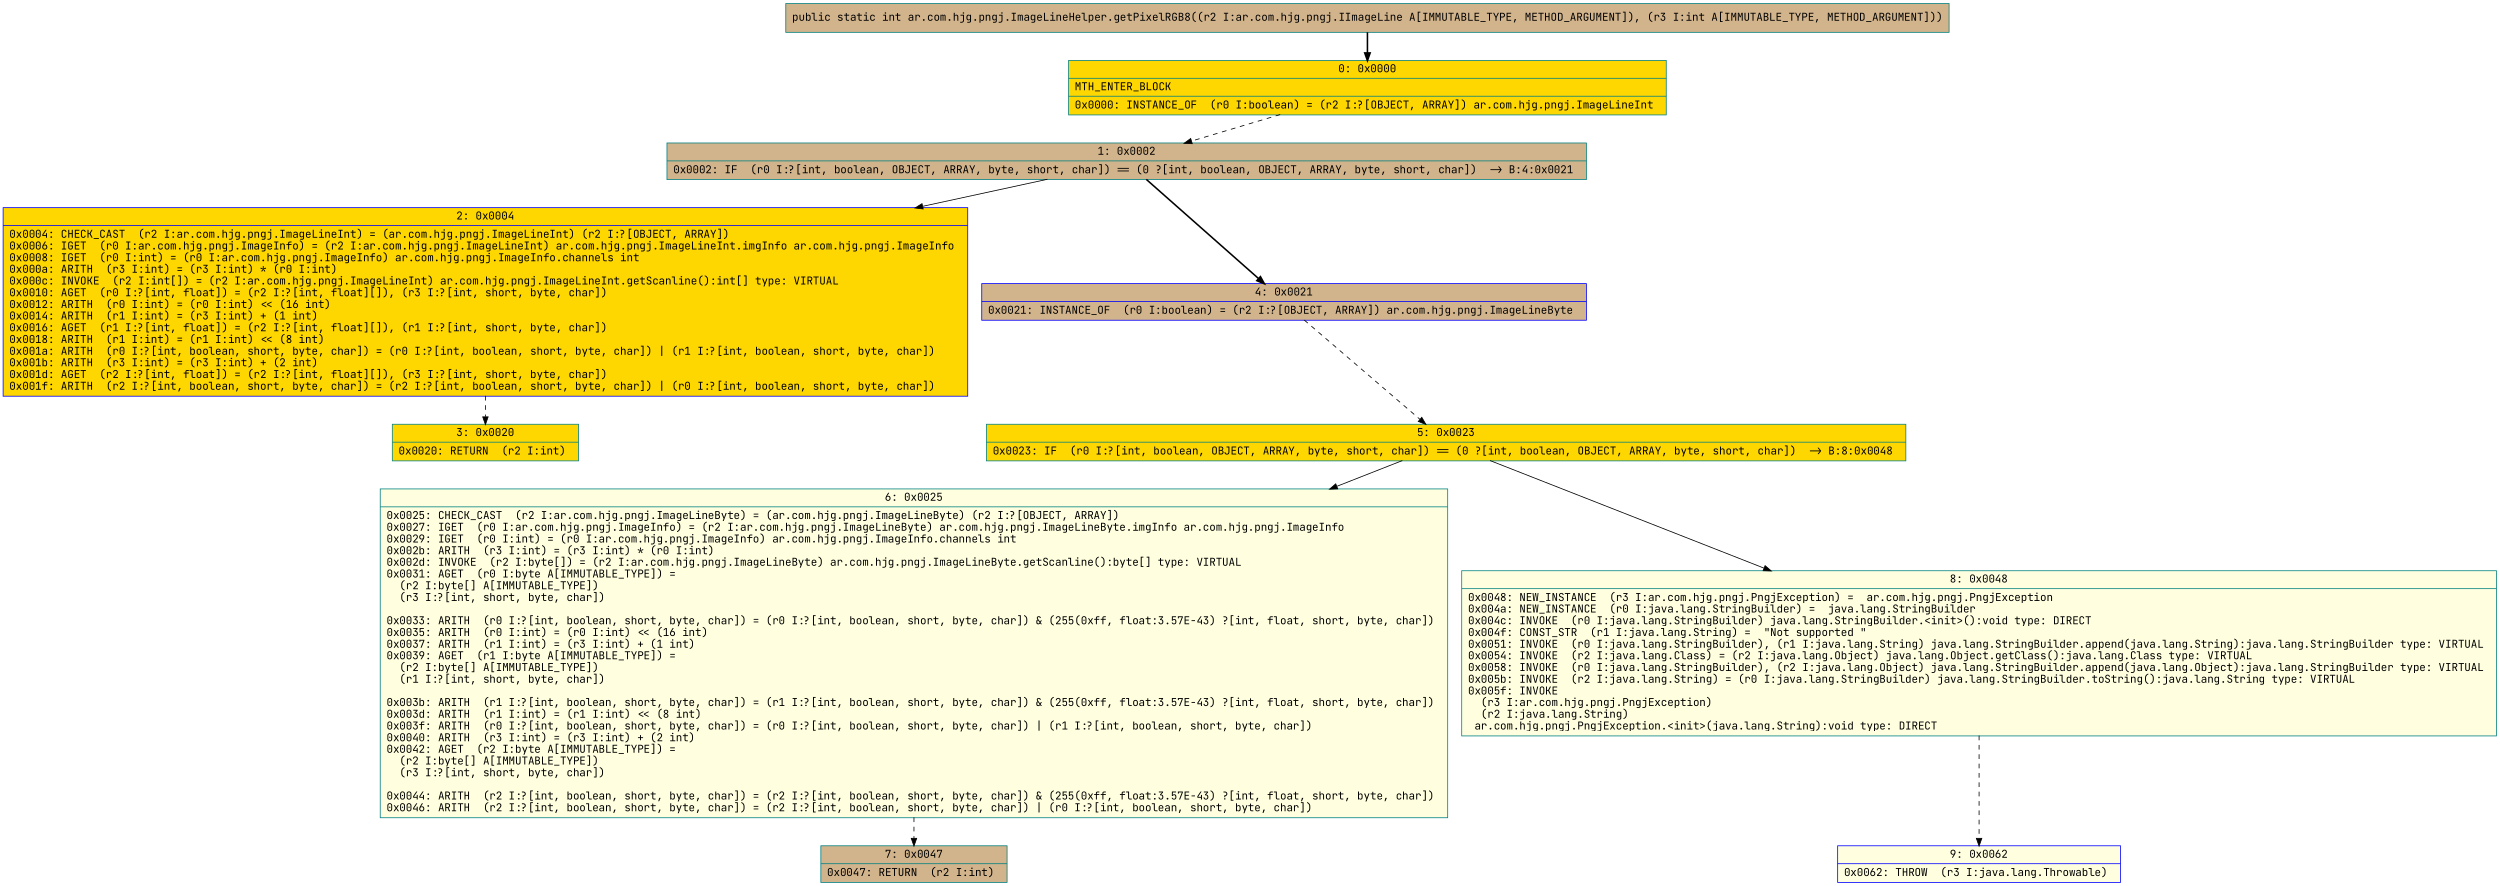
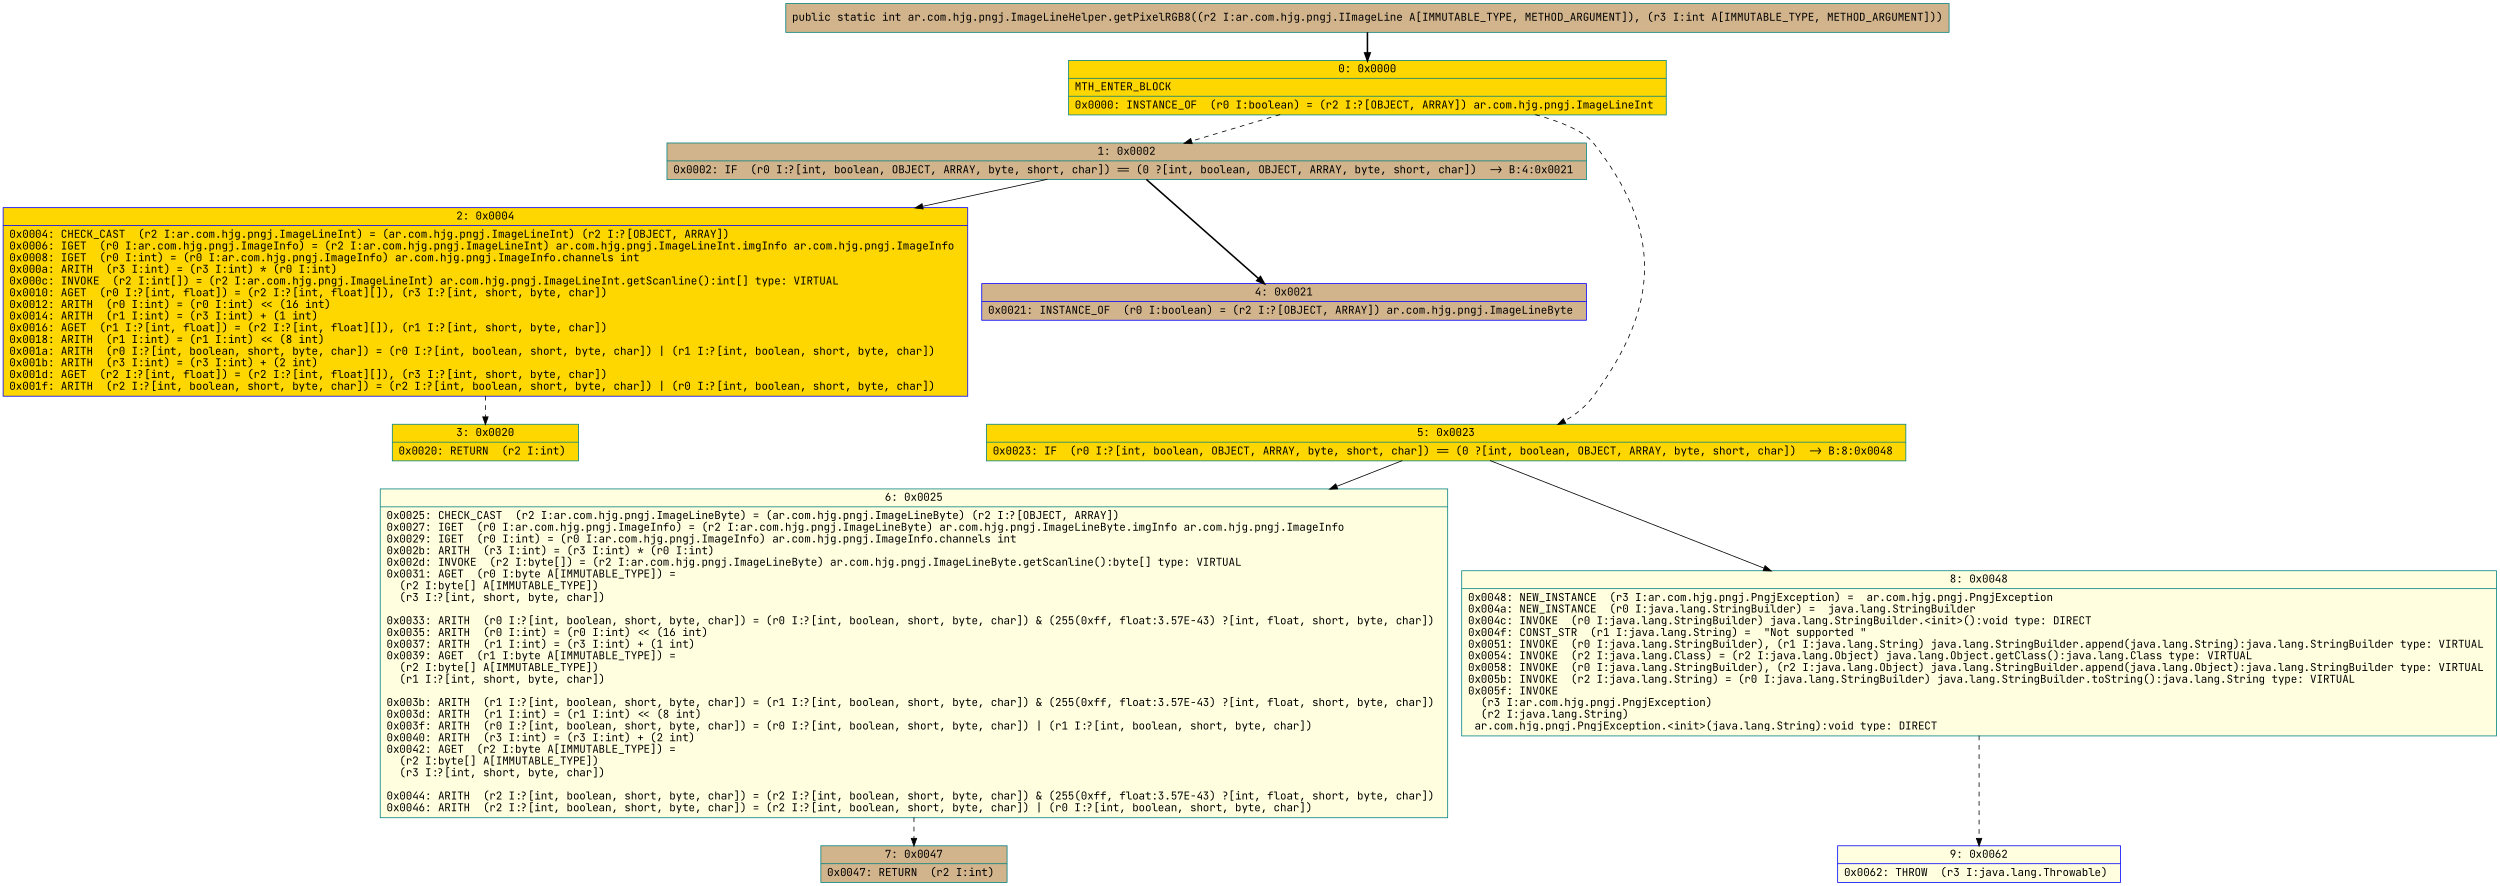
(1362, 370) -> (1643, 256)
